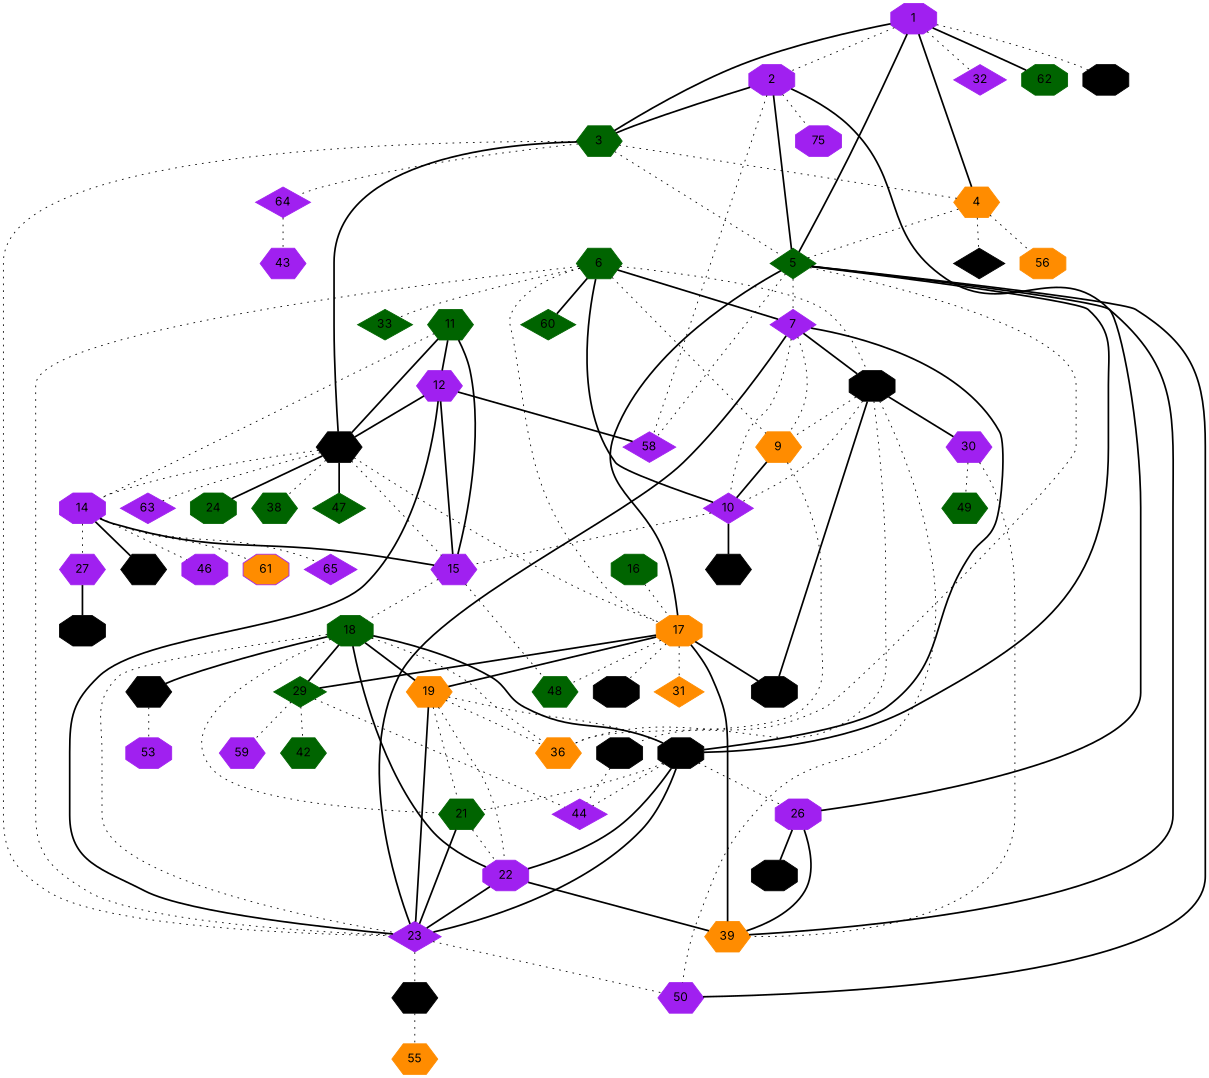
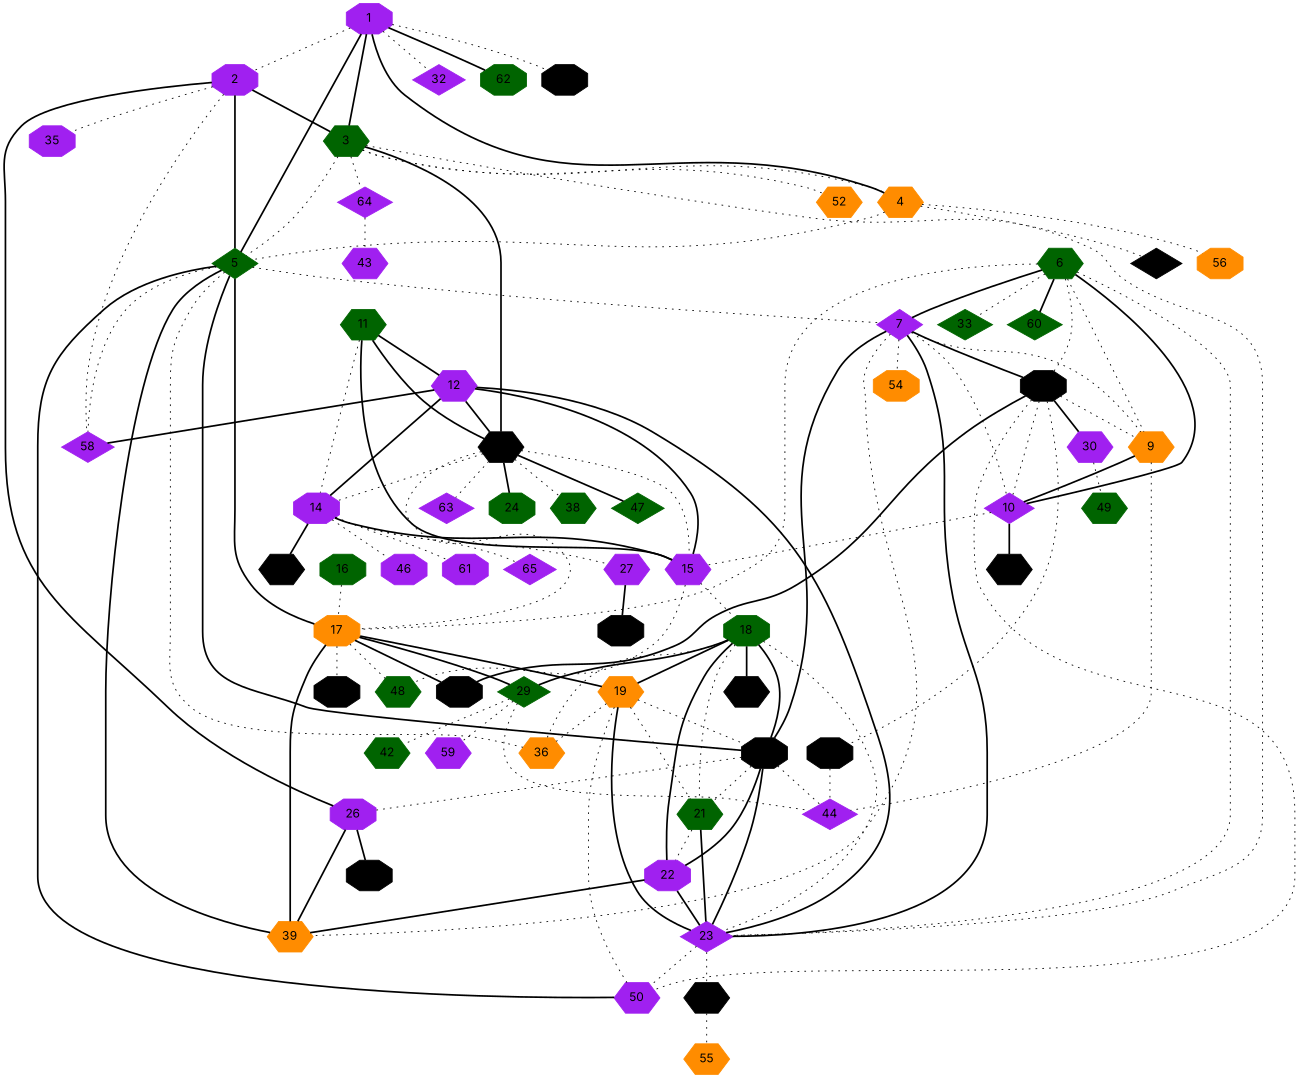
(819, 141) -> (52, 141)
none -> (839, 202)
none -> (896, 386)
none -> (385, 447)
(266, 570) -> (465, 570)
(679, 692) -> none
(812, 700) -> (1120, 732)
(149, 753) -> none
(483, 779) -> (589, 847)
(1015, 795) -> (845, 845)
